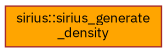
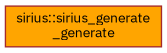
(83, 26) -> (83, 26)
